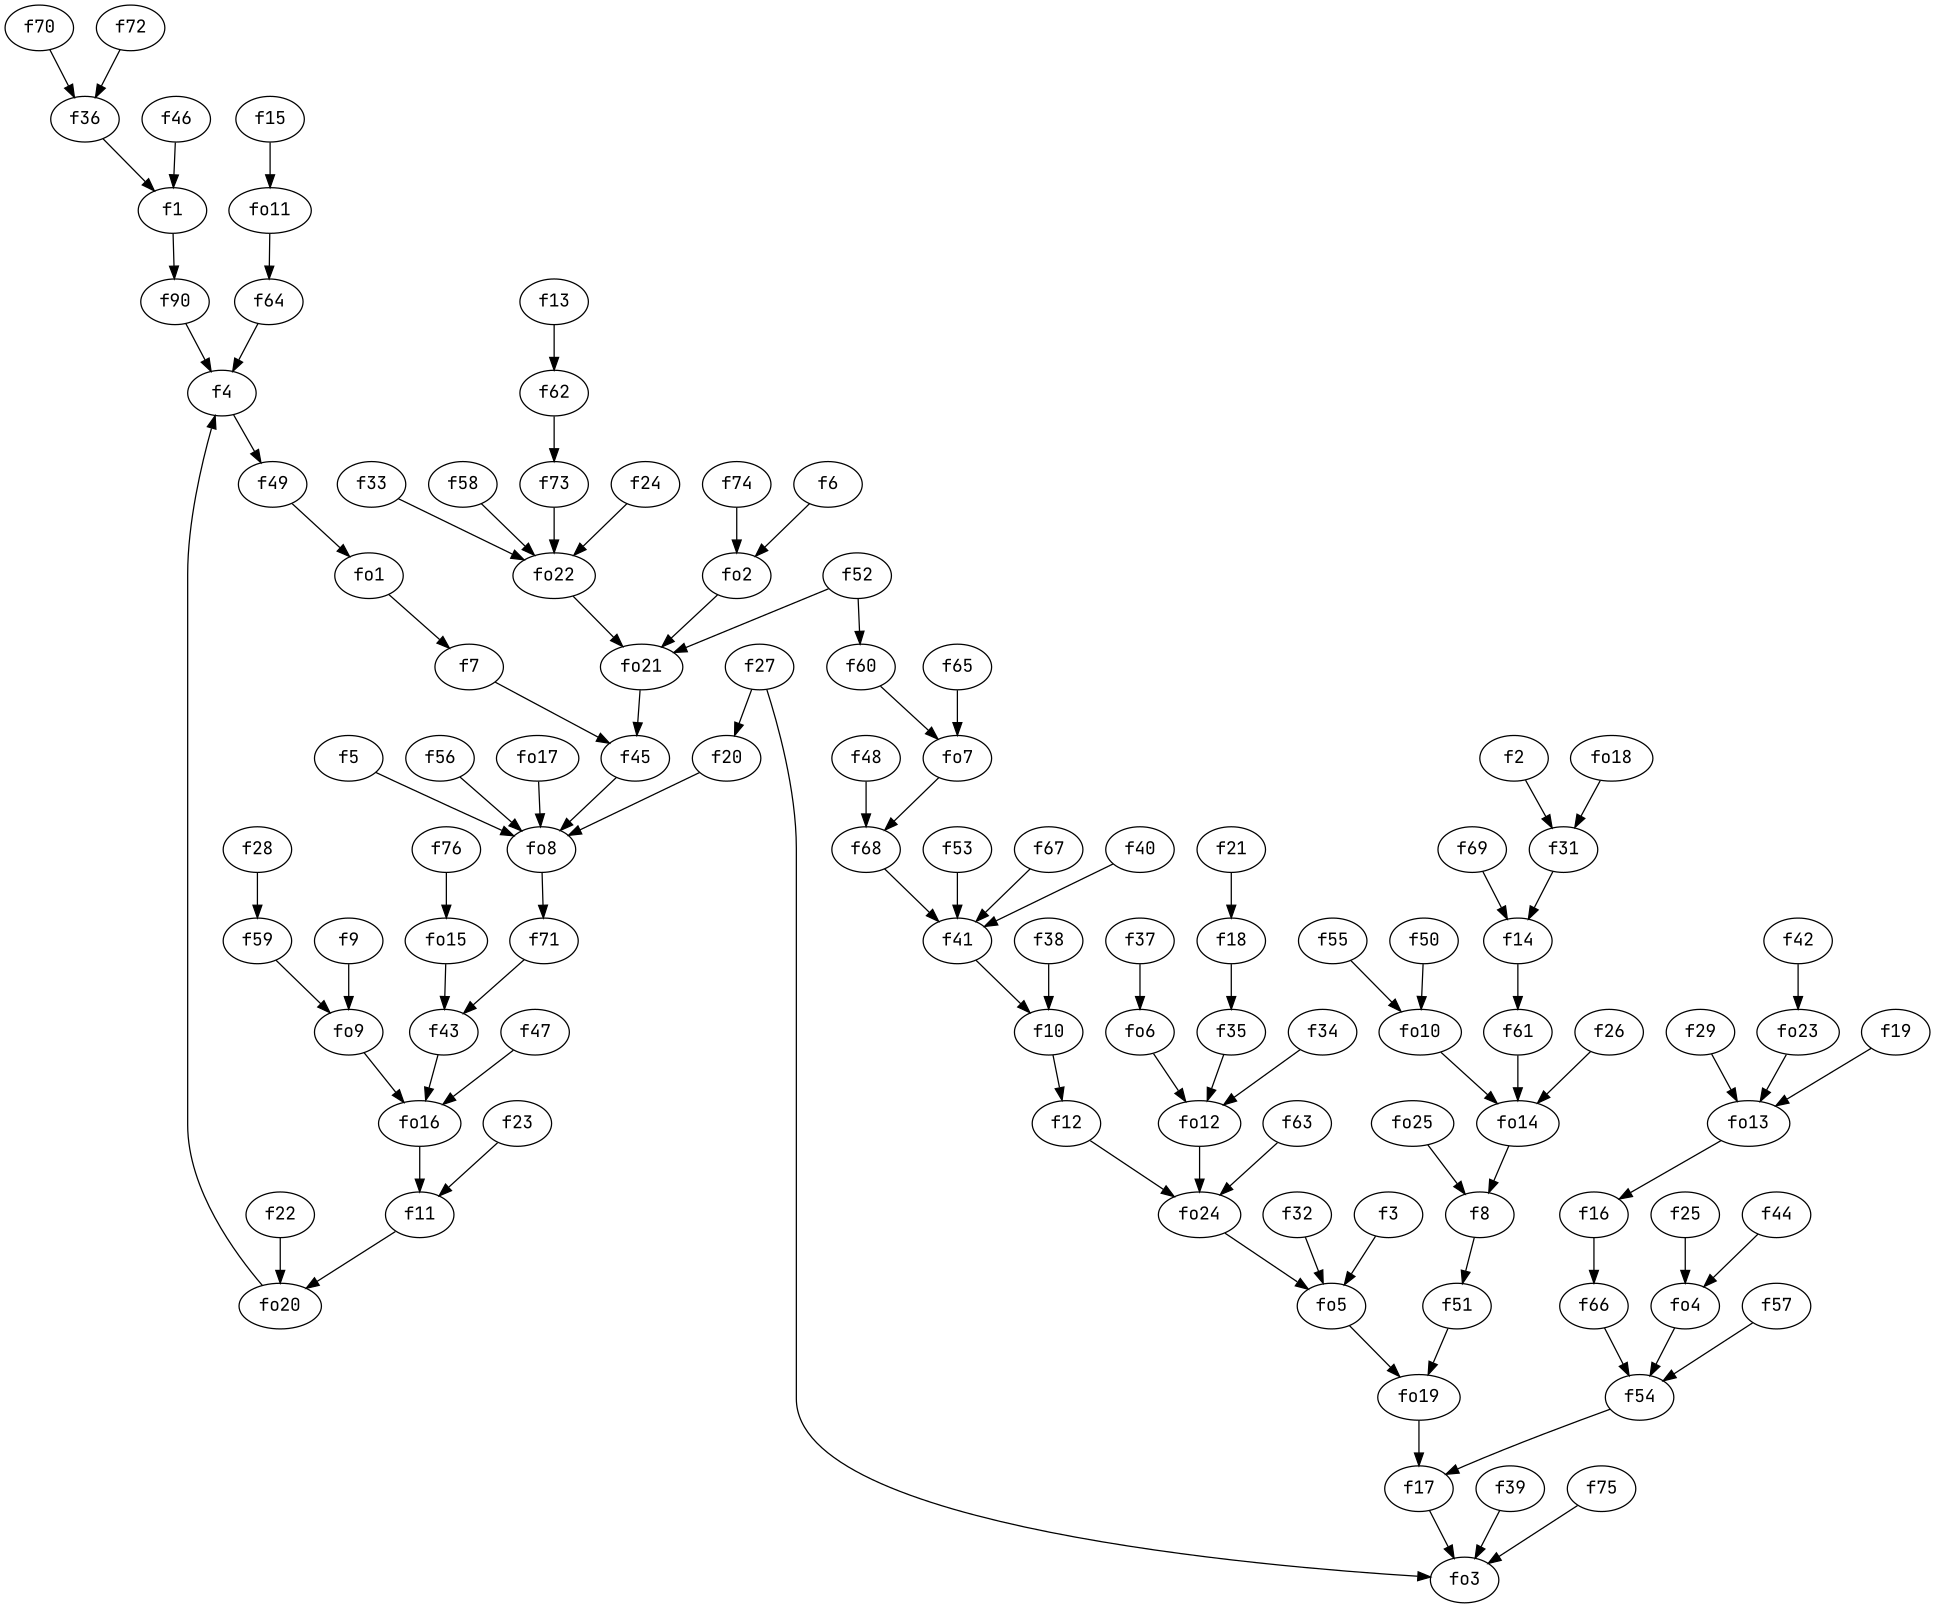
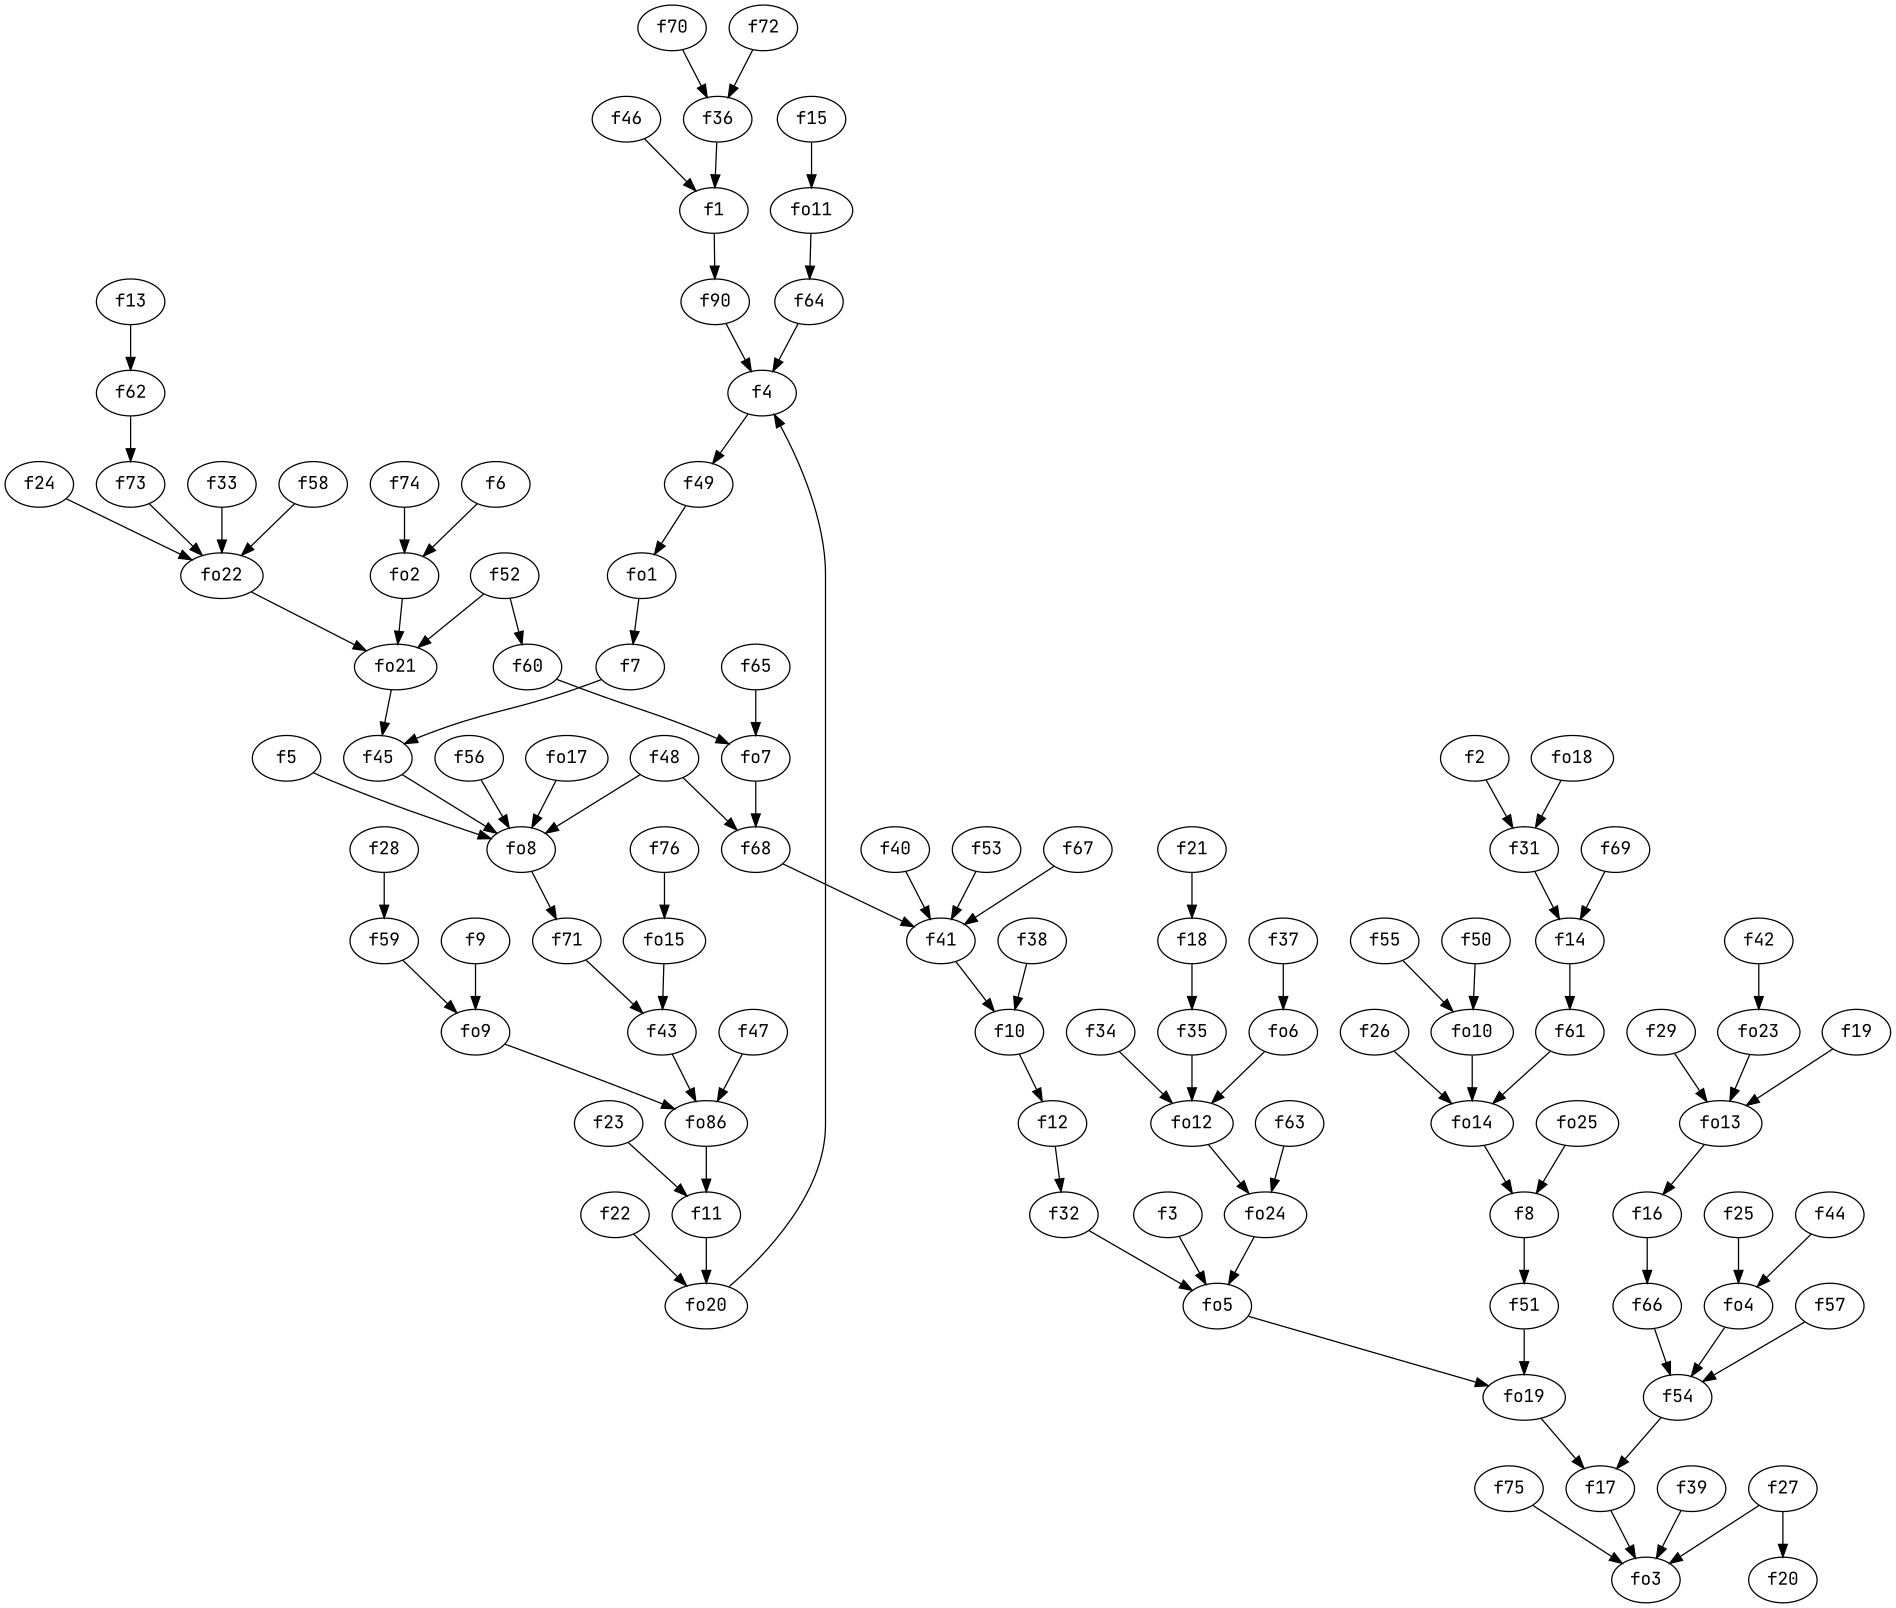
(640, 801) -> (598, 801)
(420, 1123) -> (706, 1123)
(1127, 1165) -> (1057, 1163)
